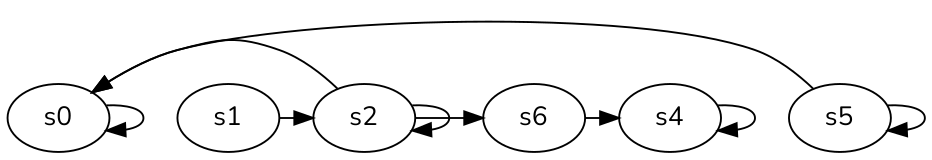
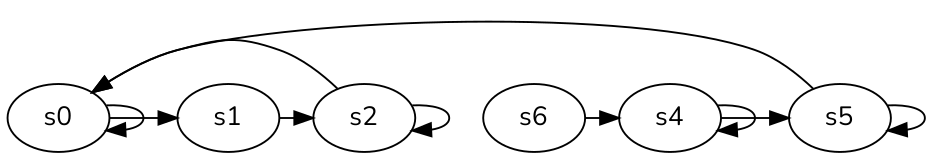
none -> (125, 118)
(431, 118) -> none
none -> (737, 118)
